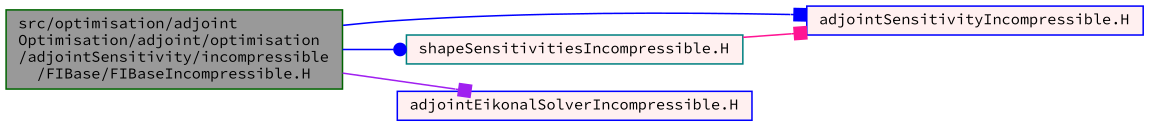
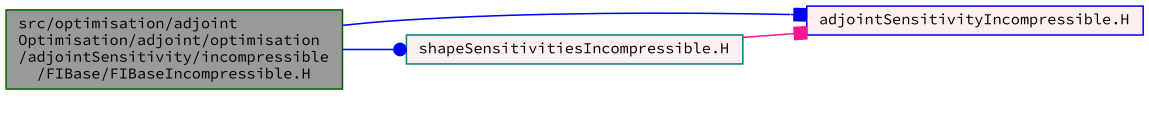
(575, 106) -> none
